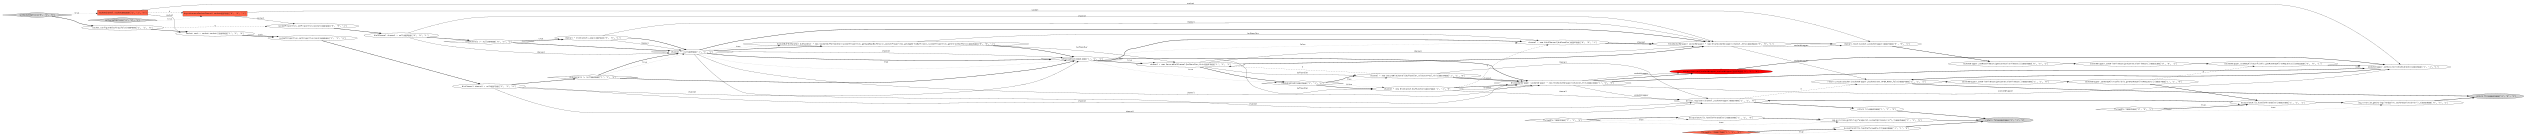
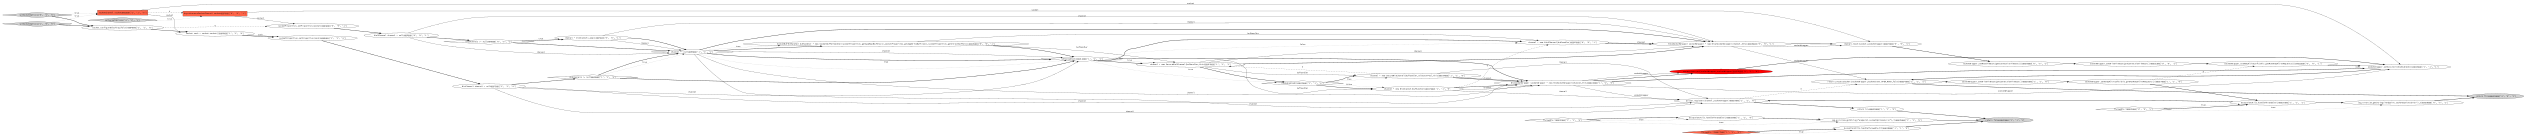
none -> (37, 24)
